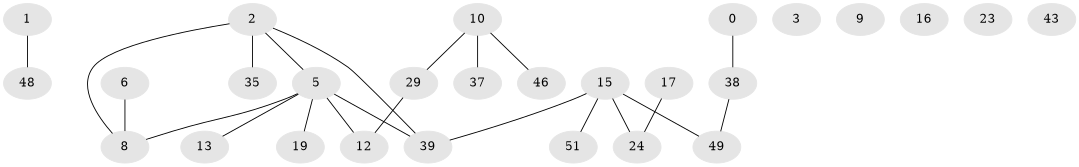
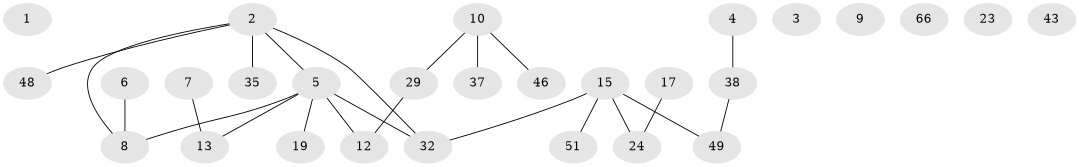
(733, 19) -> (733, 19)
(924, 19) -> (924, 19)
(27, 51) -> (92, 59)
none -> (189, 83)
(428, 147) -> (428, 147)
